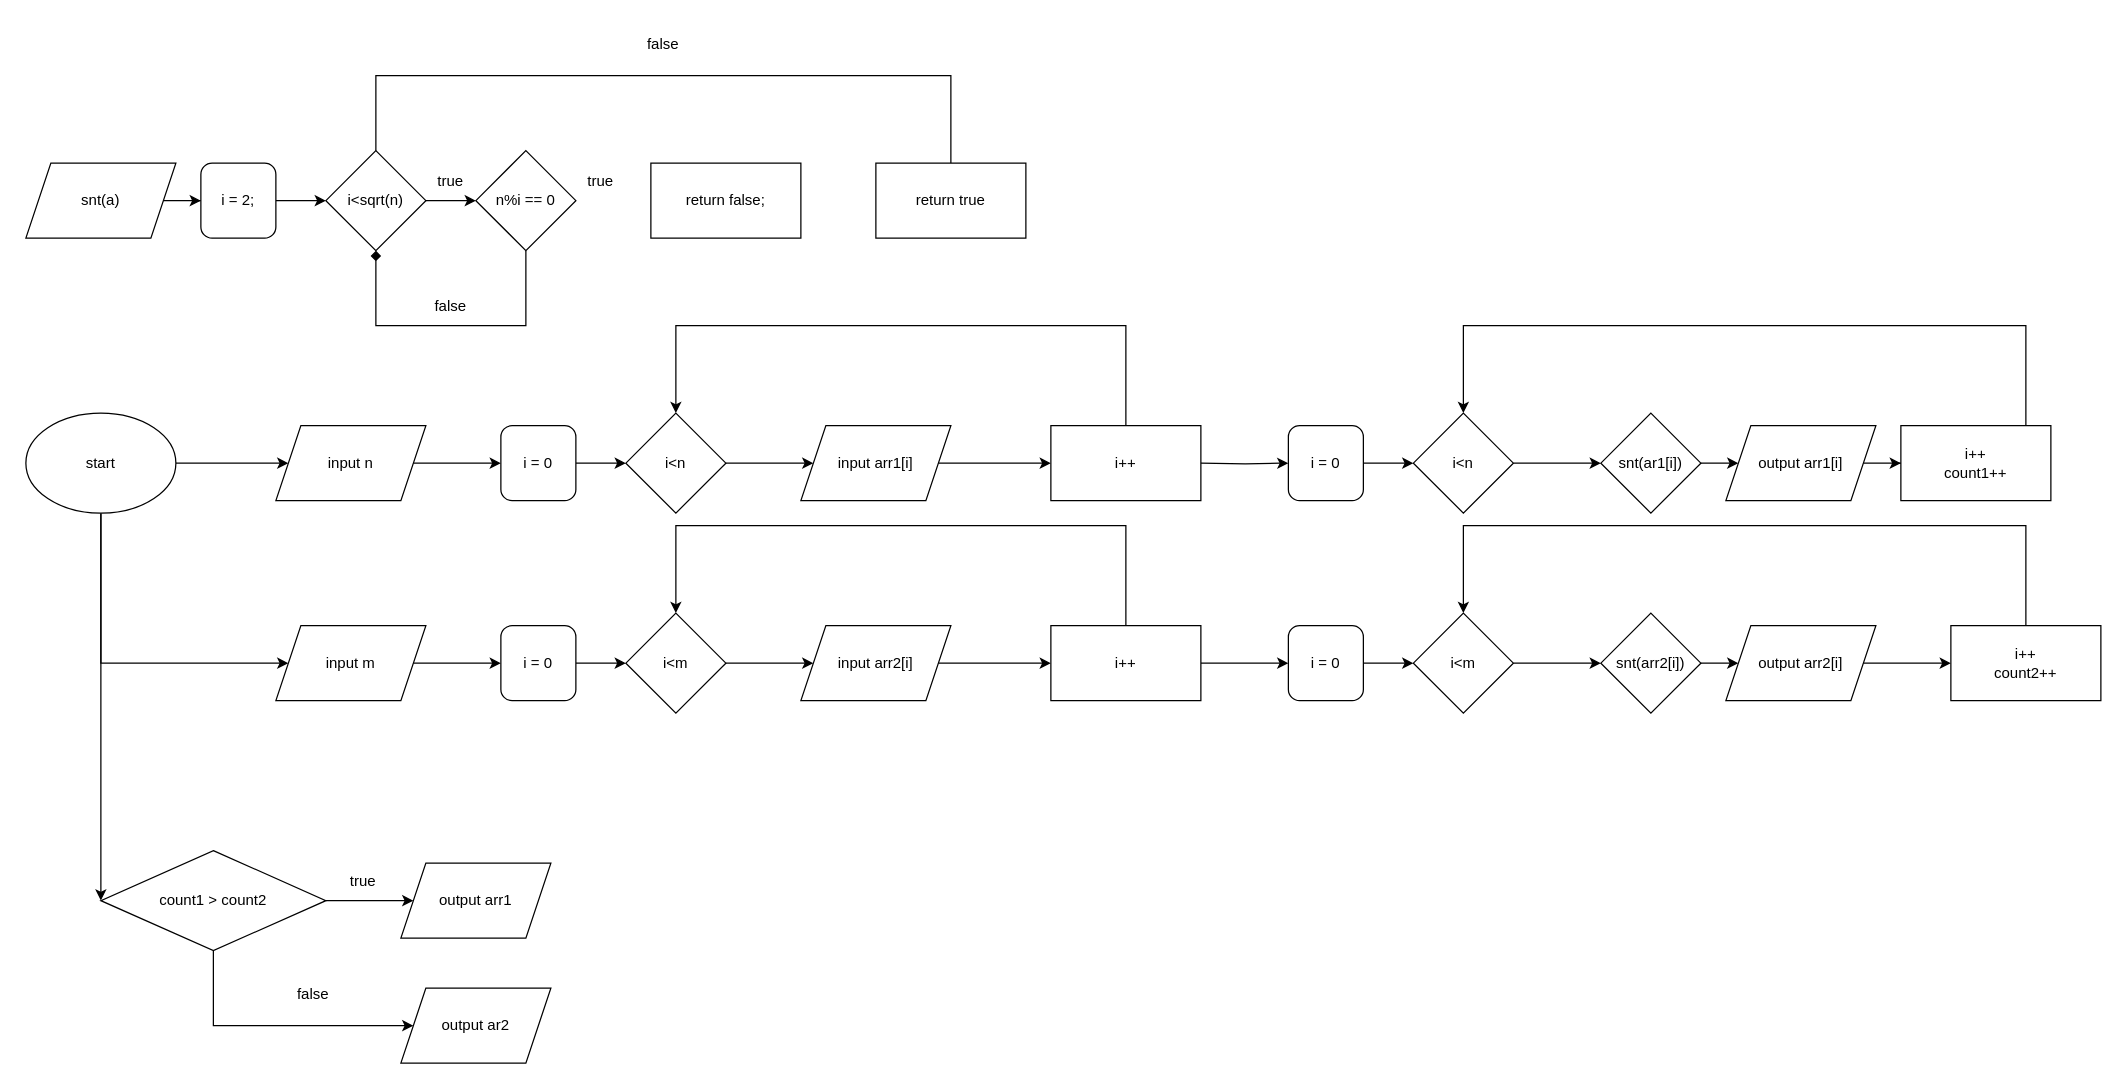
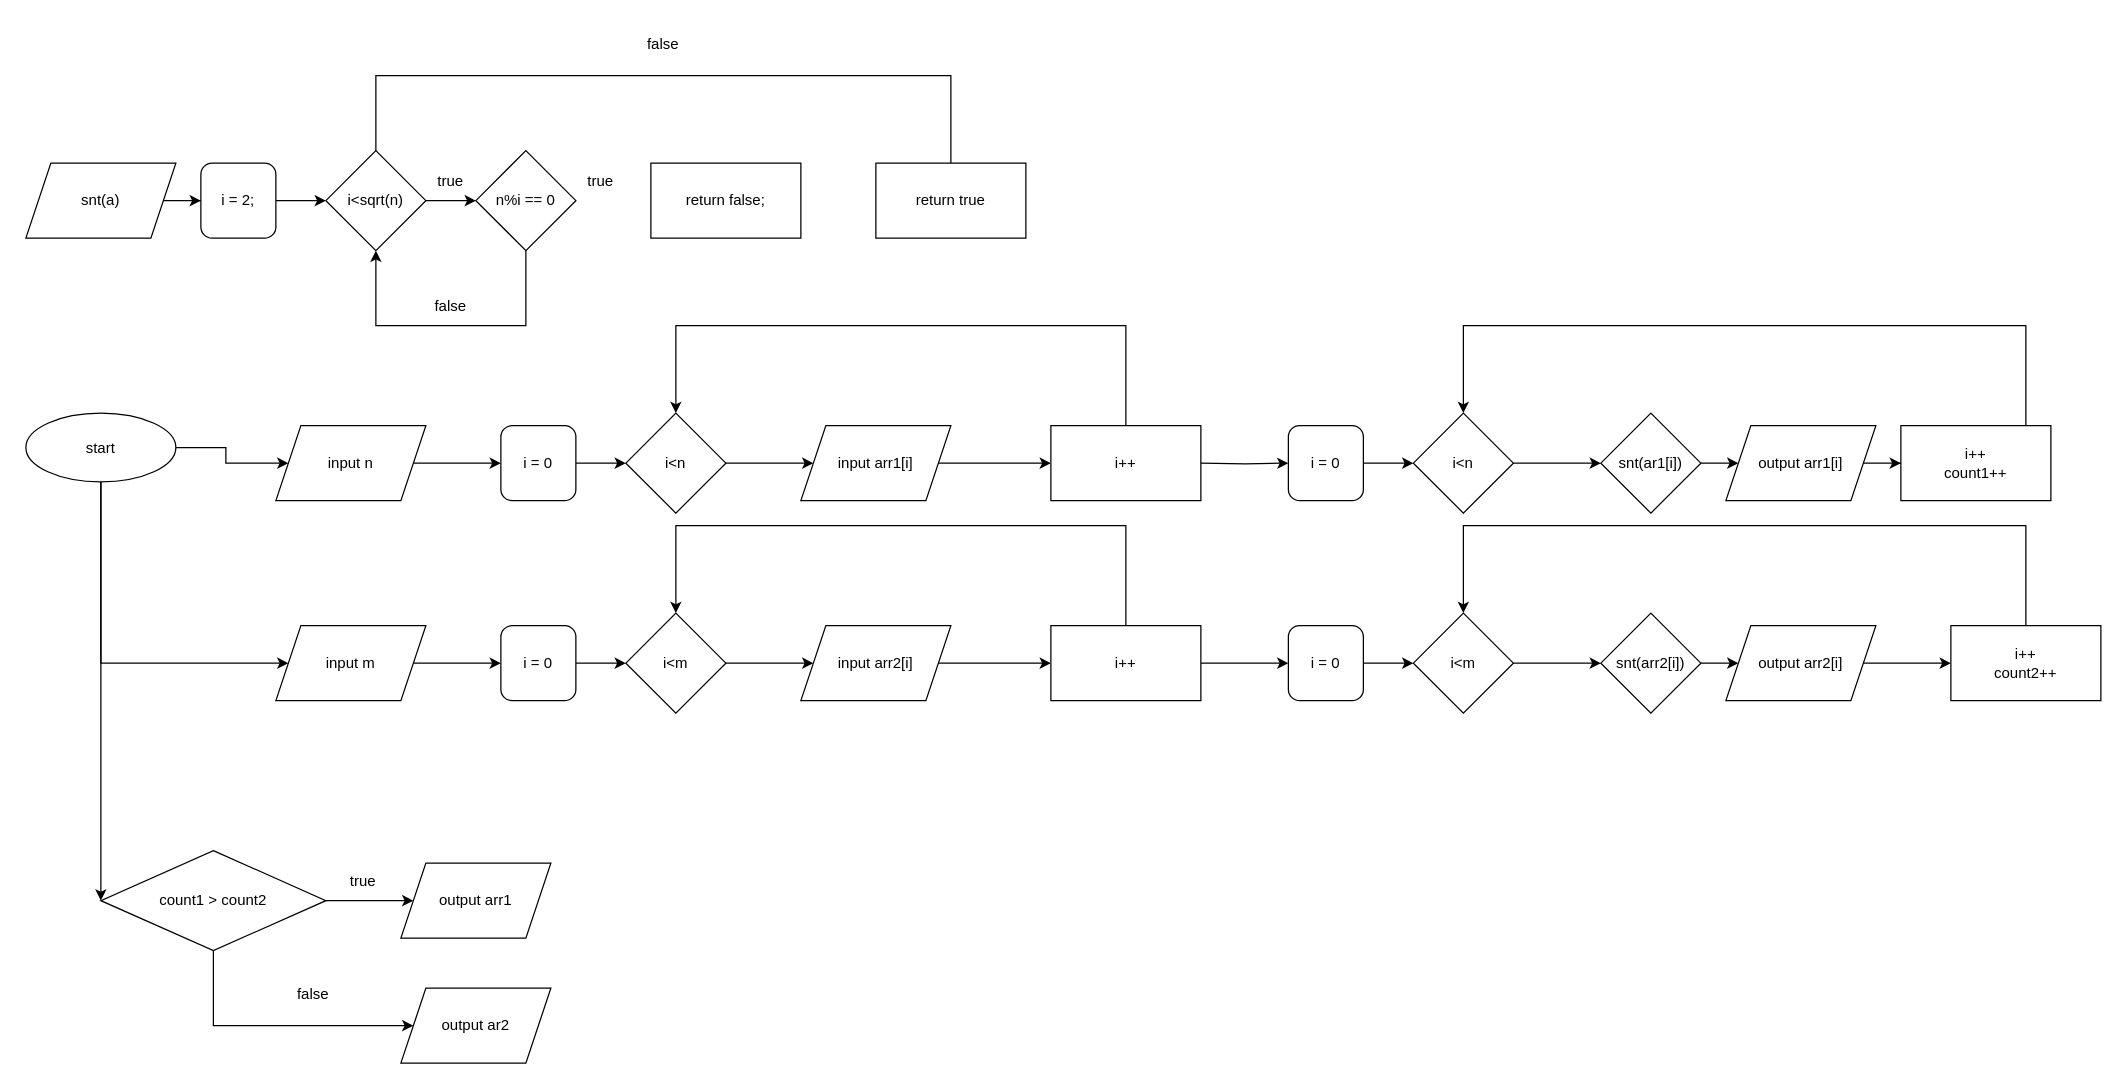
(376, 261) -> (376, 261)
(101, 463) -> (101, 448)
